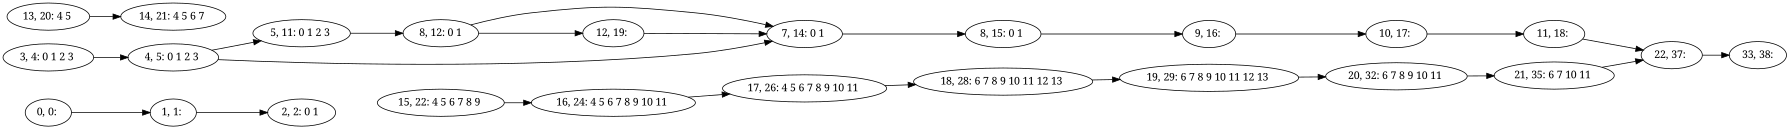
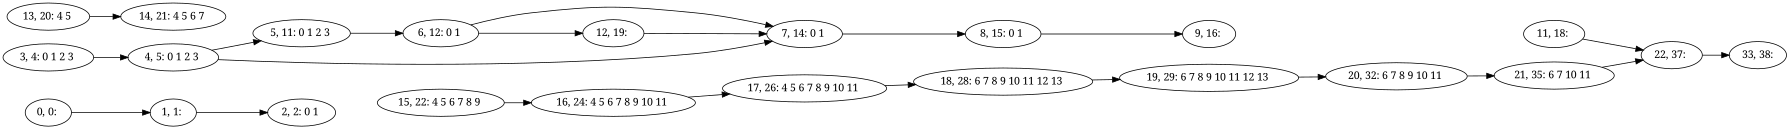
(441, 33) -> (441, 33)
(1396, 34) -> none
